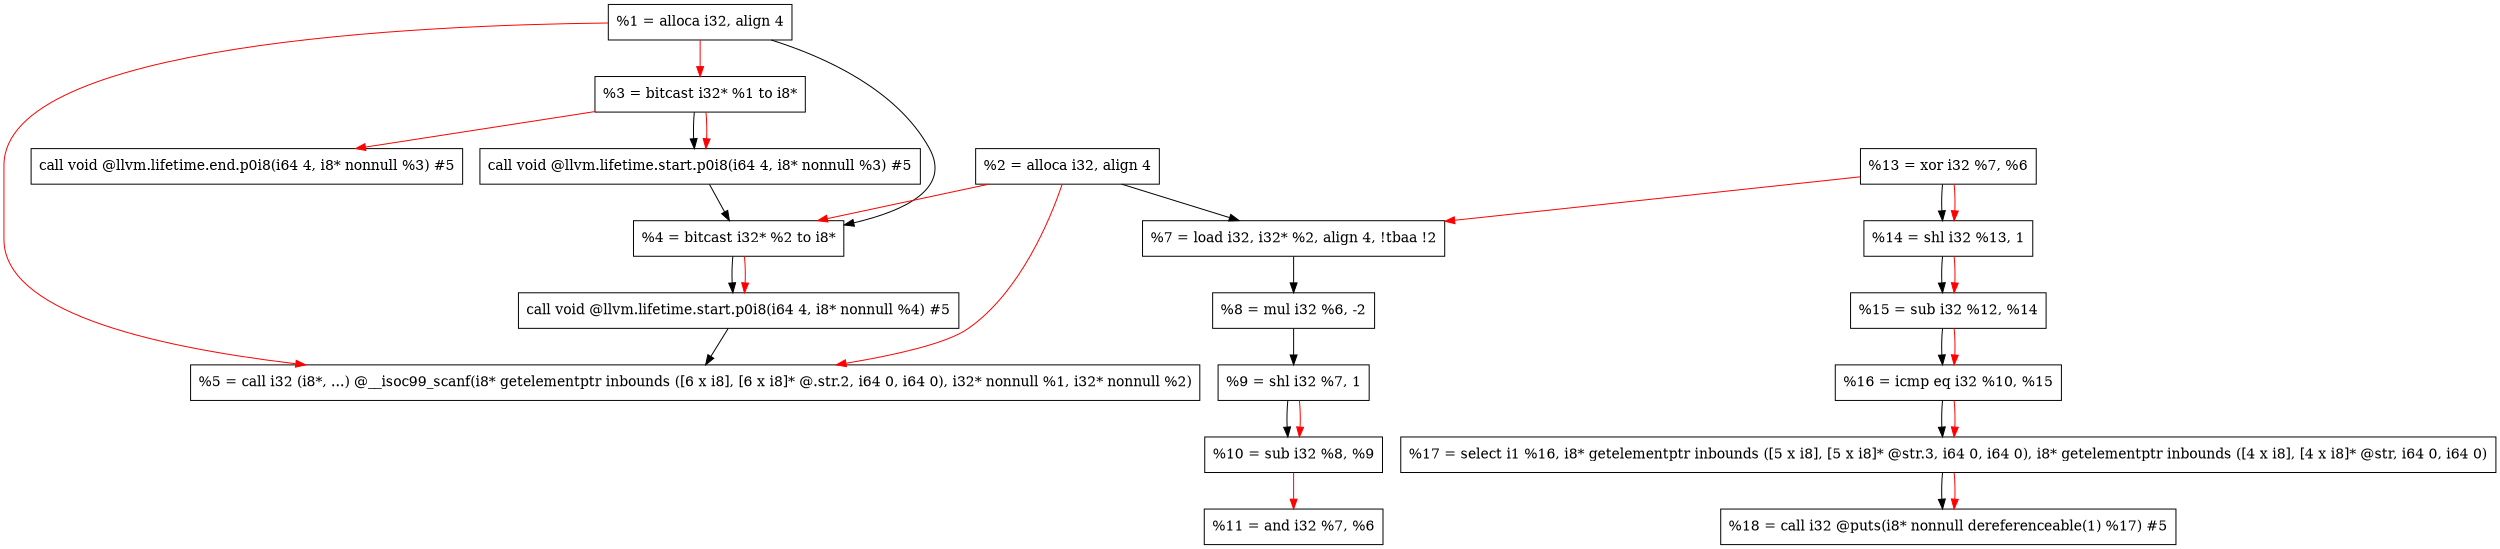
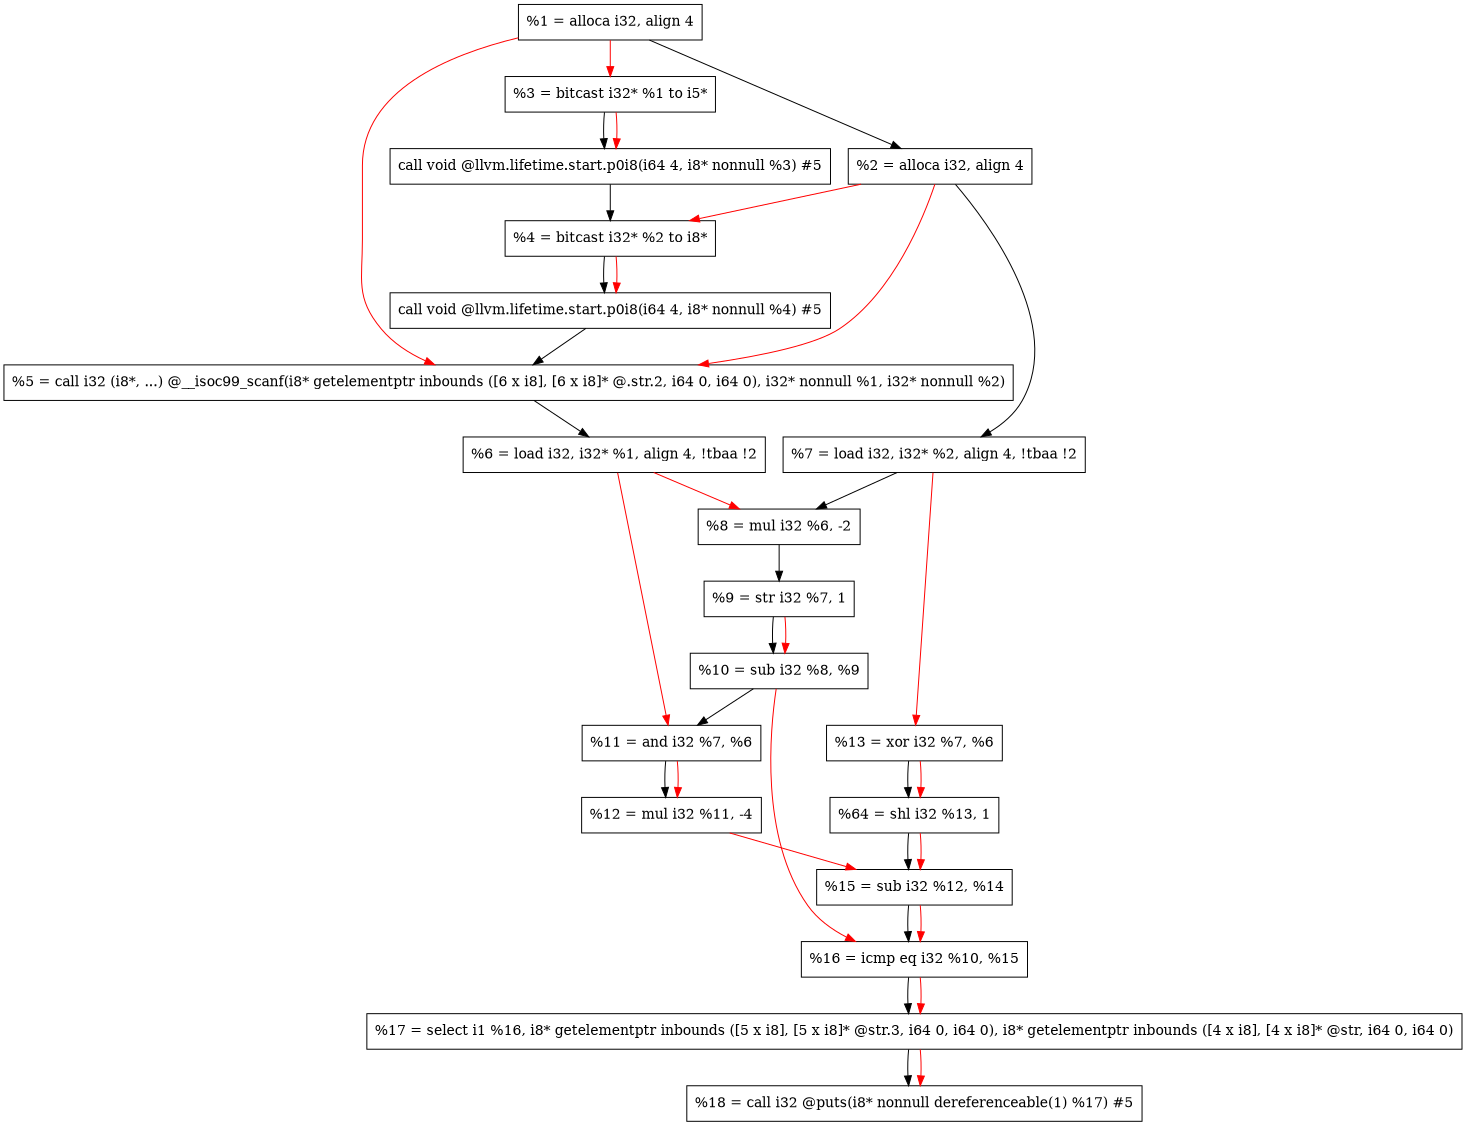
(700, 94) -> (610, 94)
(908, 120) -> (771, 92)
(247, 166) -> none
(1658, 199) -> (925, 594)
(1948, 238) -> (914, 815)
(1294, 383) -> (779, 599)
none -> (614, 455)
(1294, 486) -> (730, 704)
none -> (672, 815)
none -> (777, 825)
